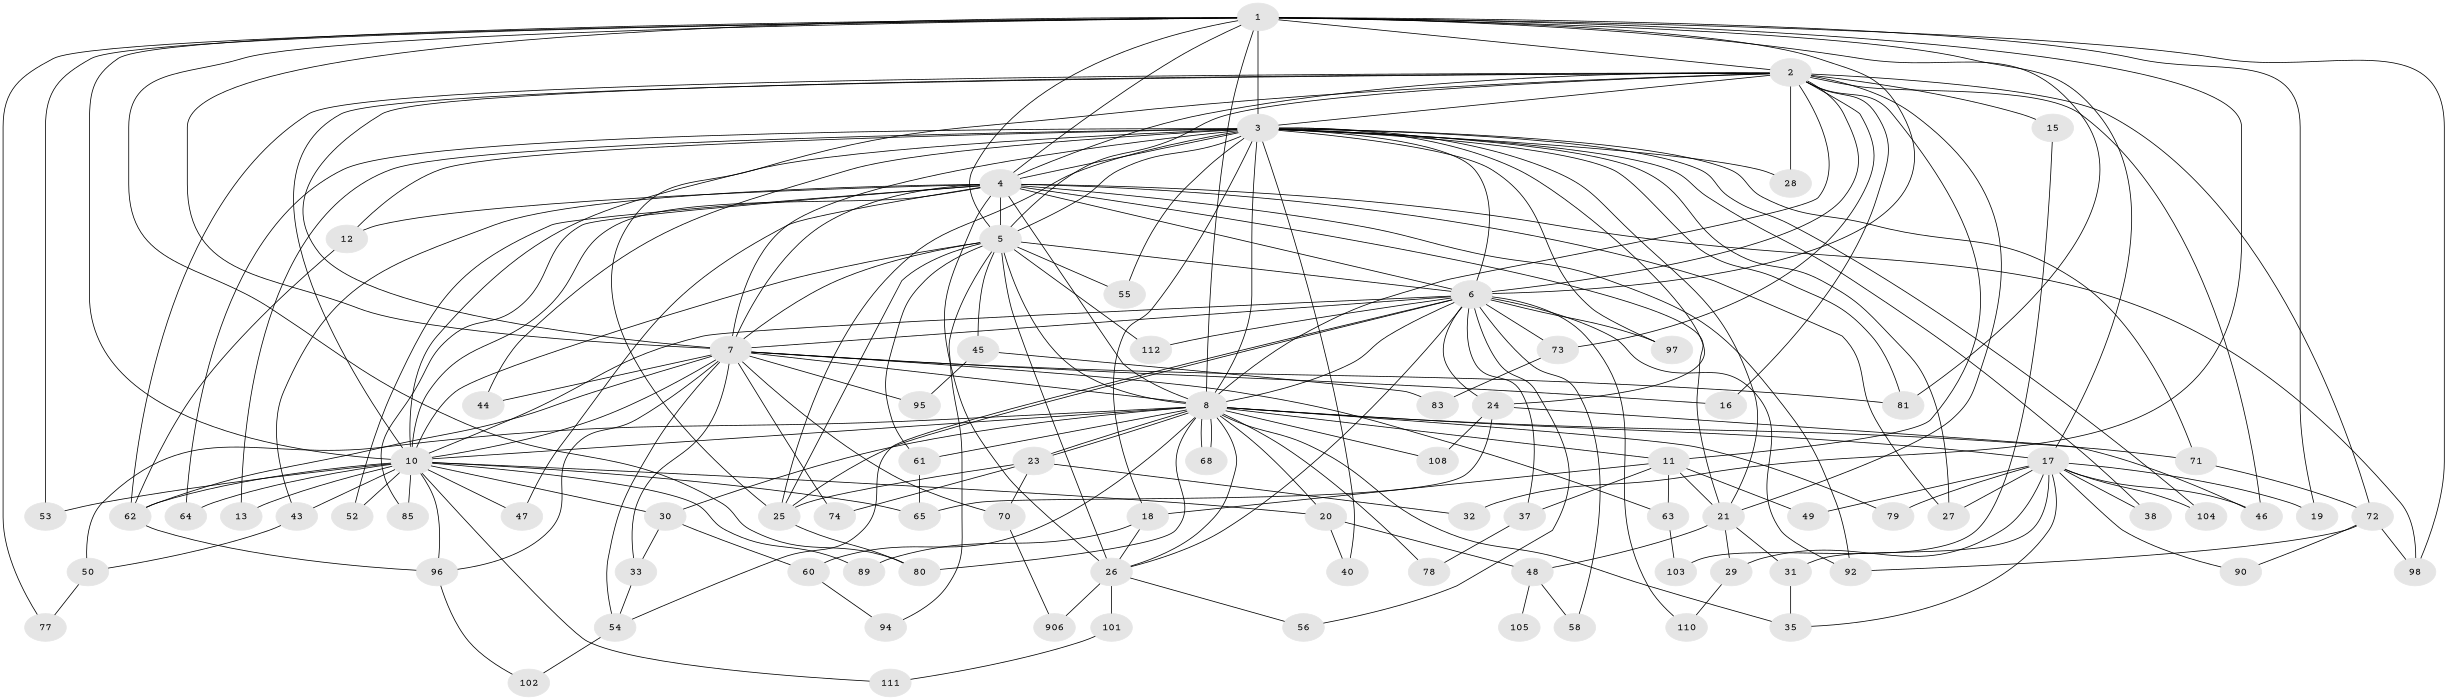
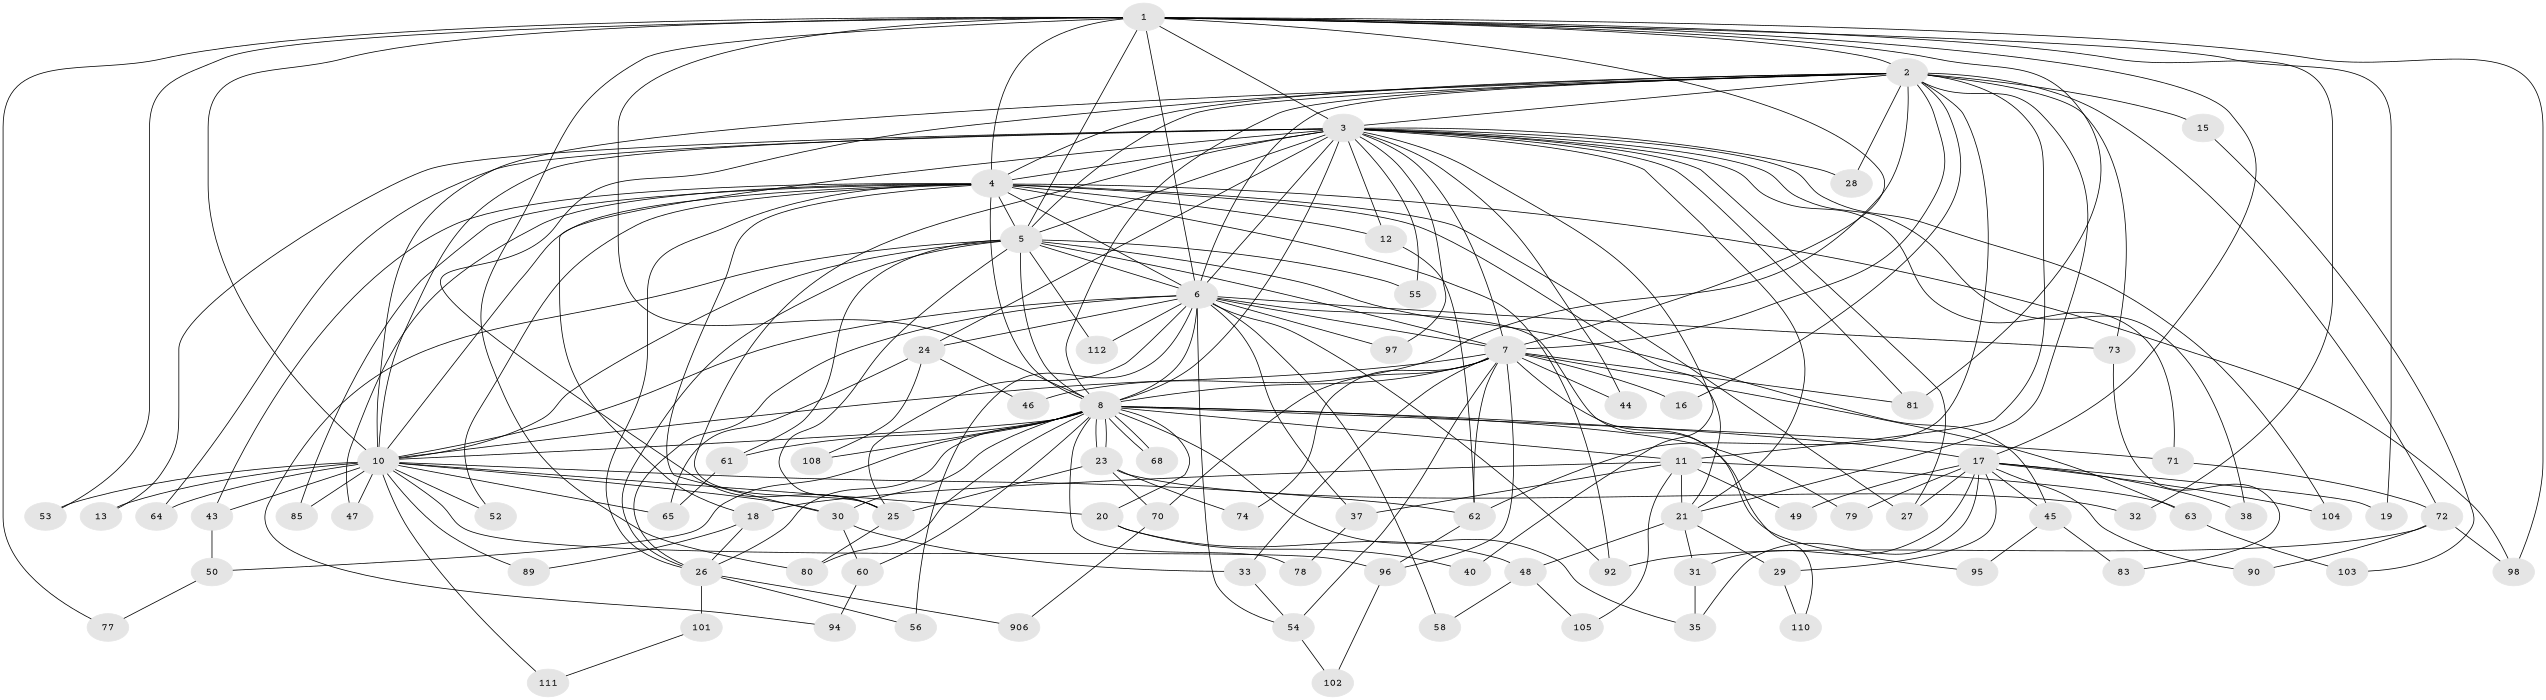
(832, 220) -> (717, 297)
(2155, 488) -> (2015, 489)
none -> (1648, 554)
